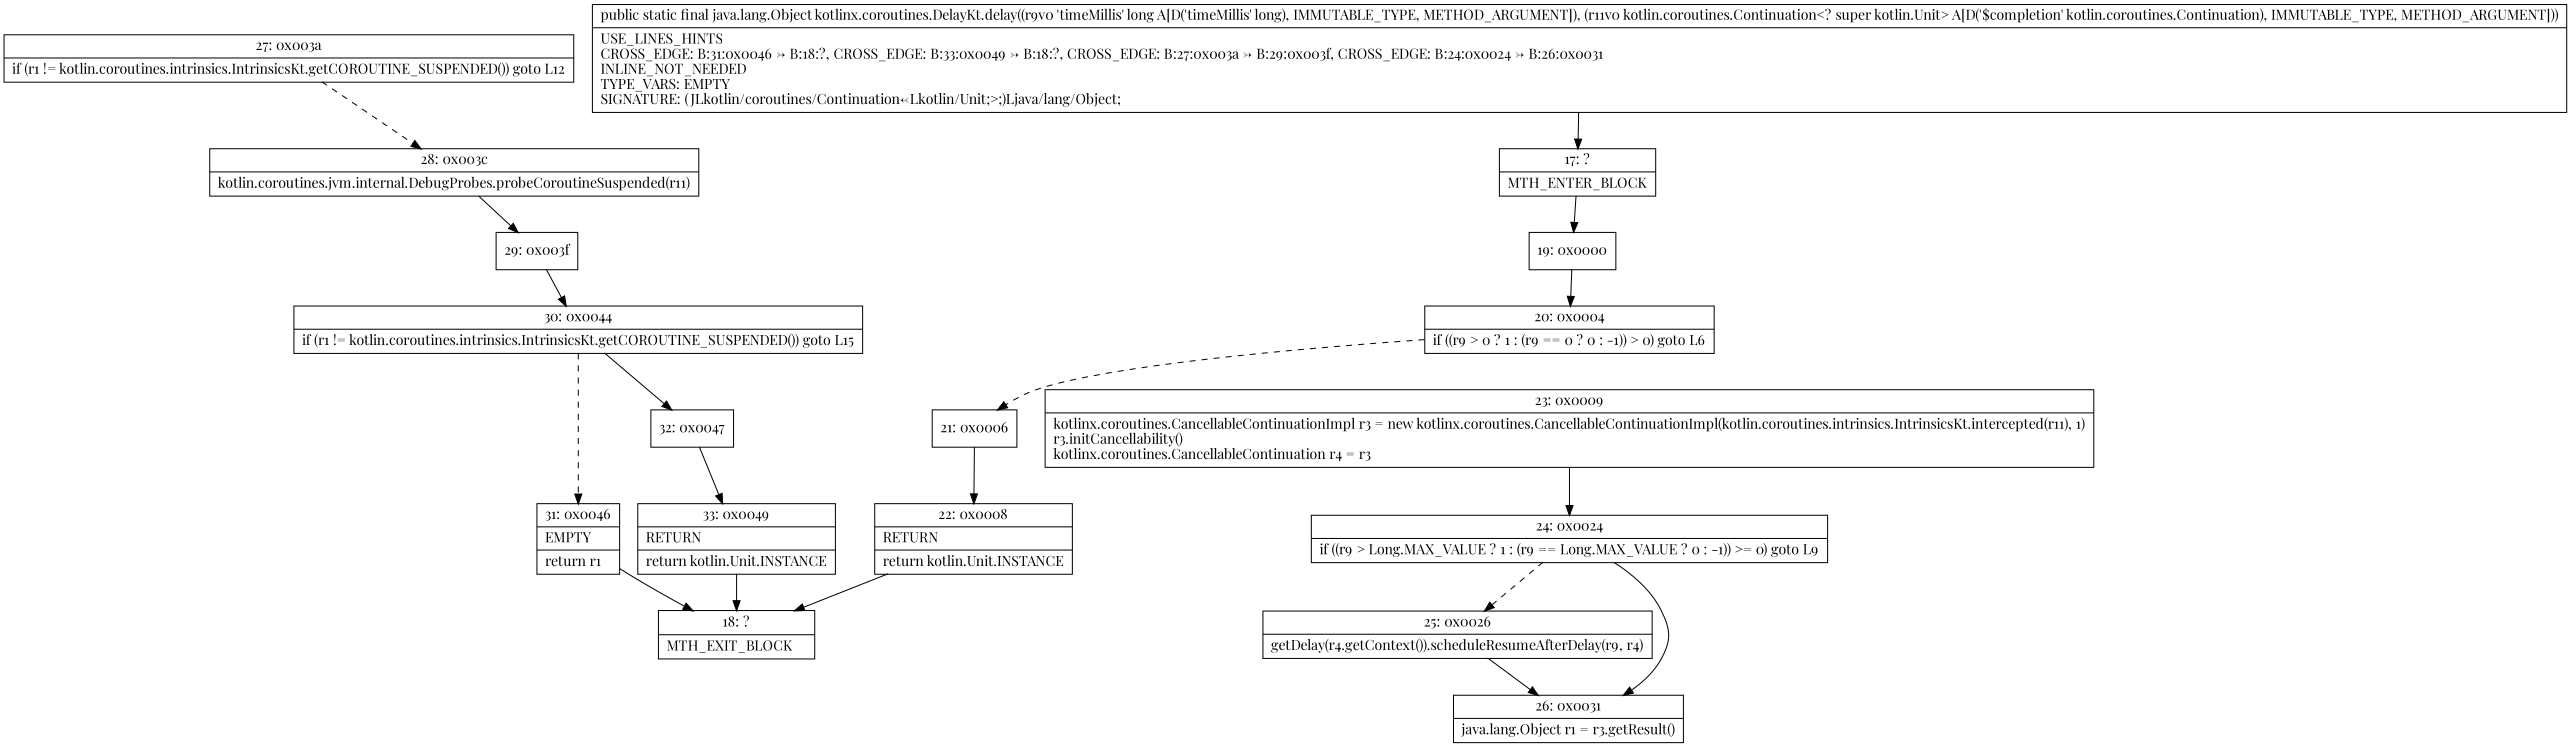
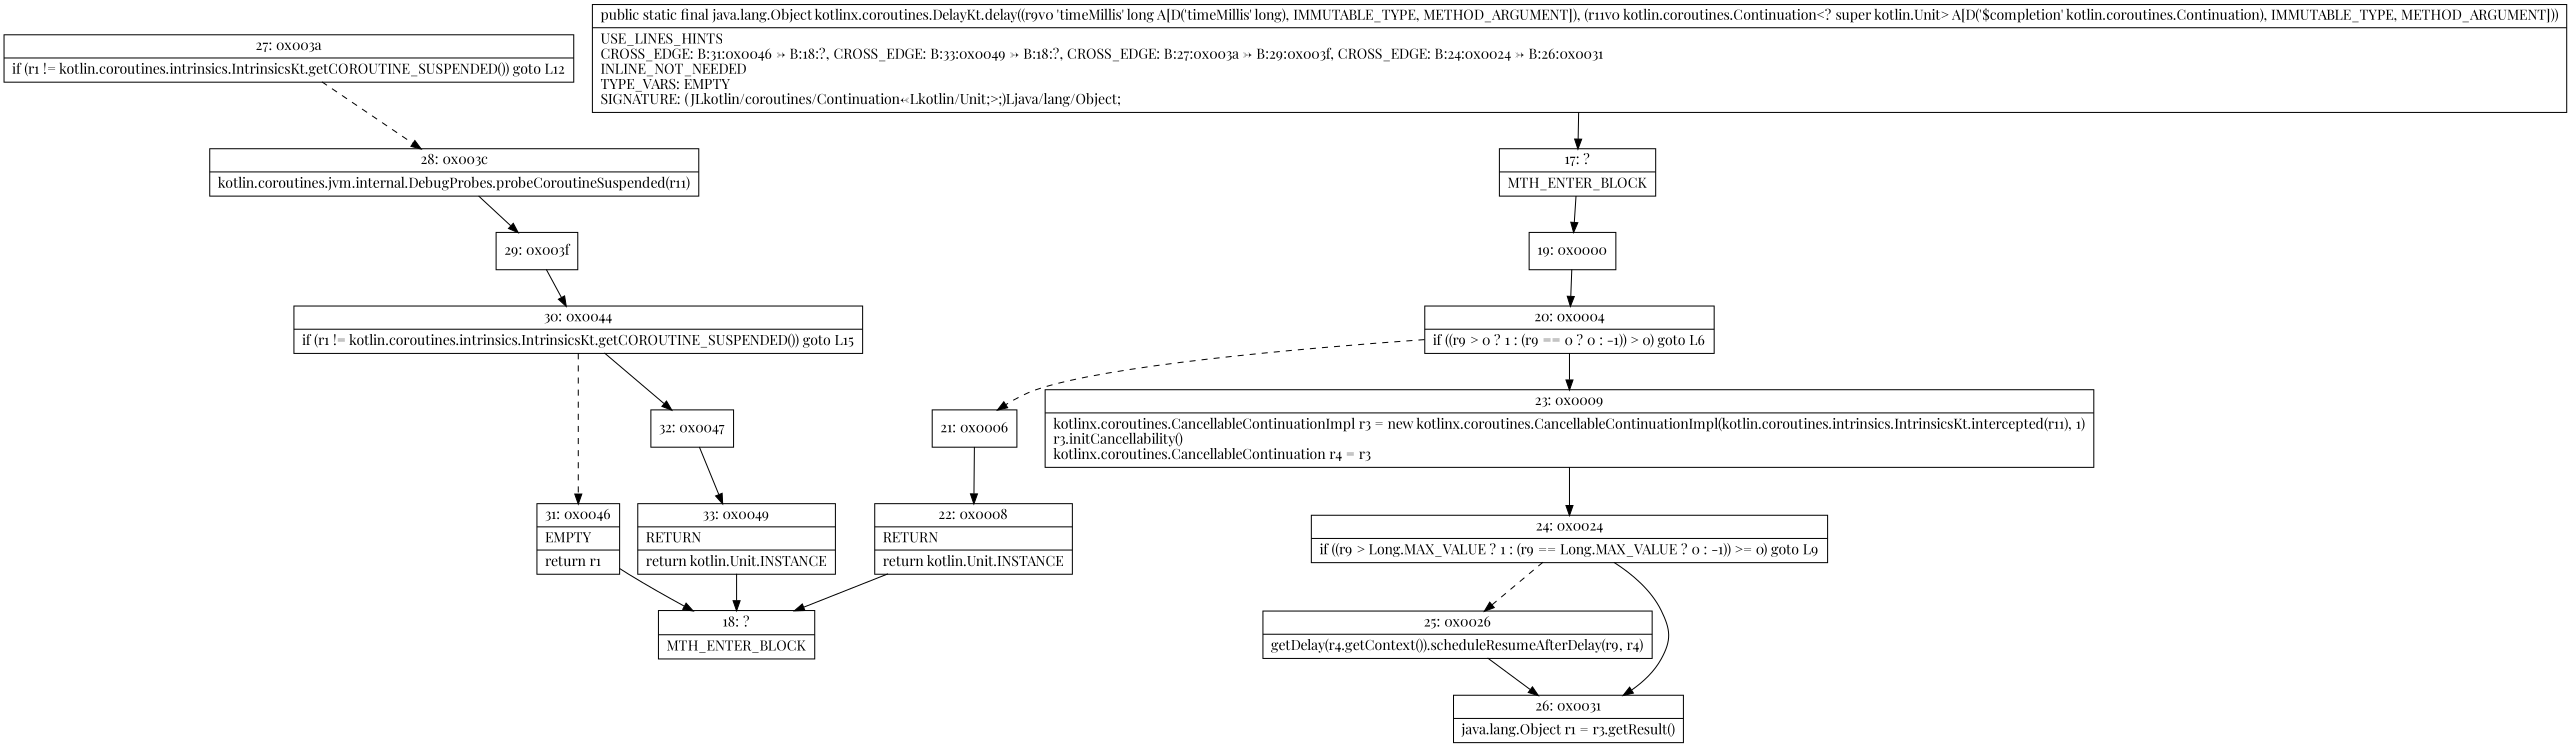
none -> (1569, 366)
(730, 646) -> (737, 646)
